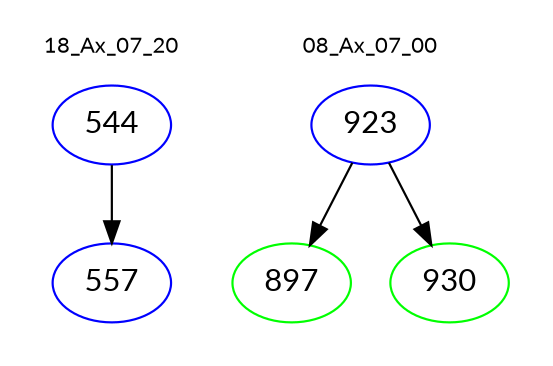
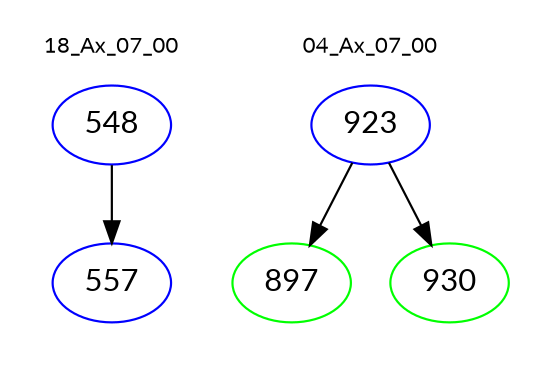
(112, 47) -> (112, 47)
(371, 47) -> (371, 47)
(112, 125) -> (112, 125)
